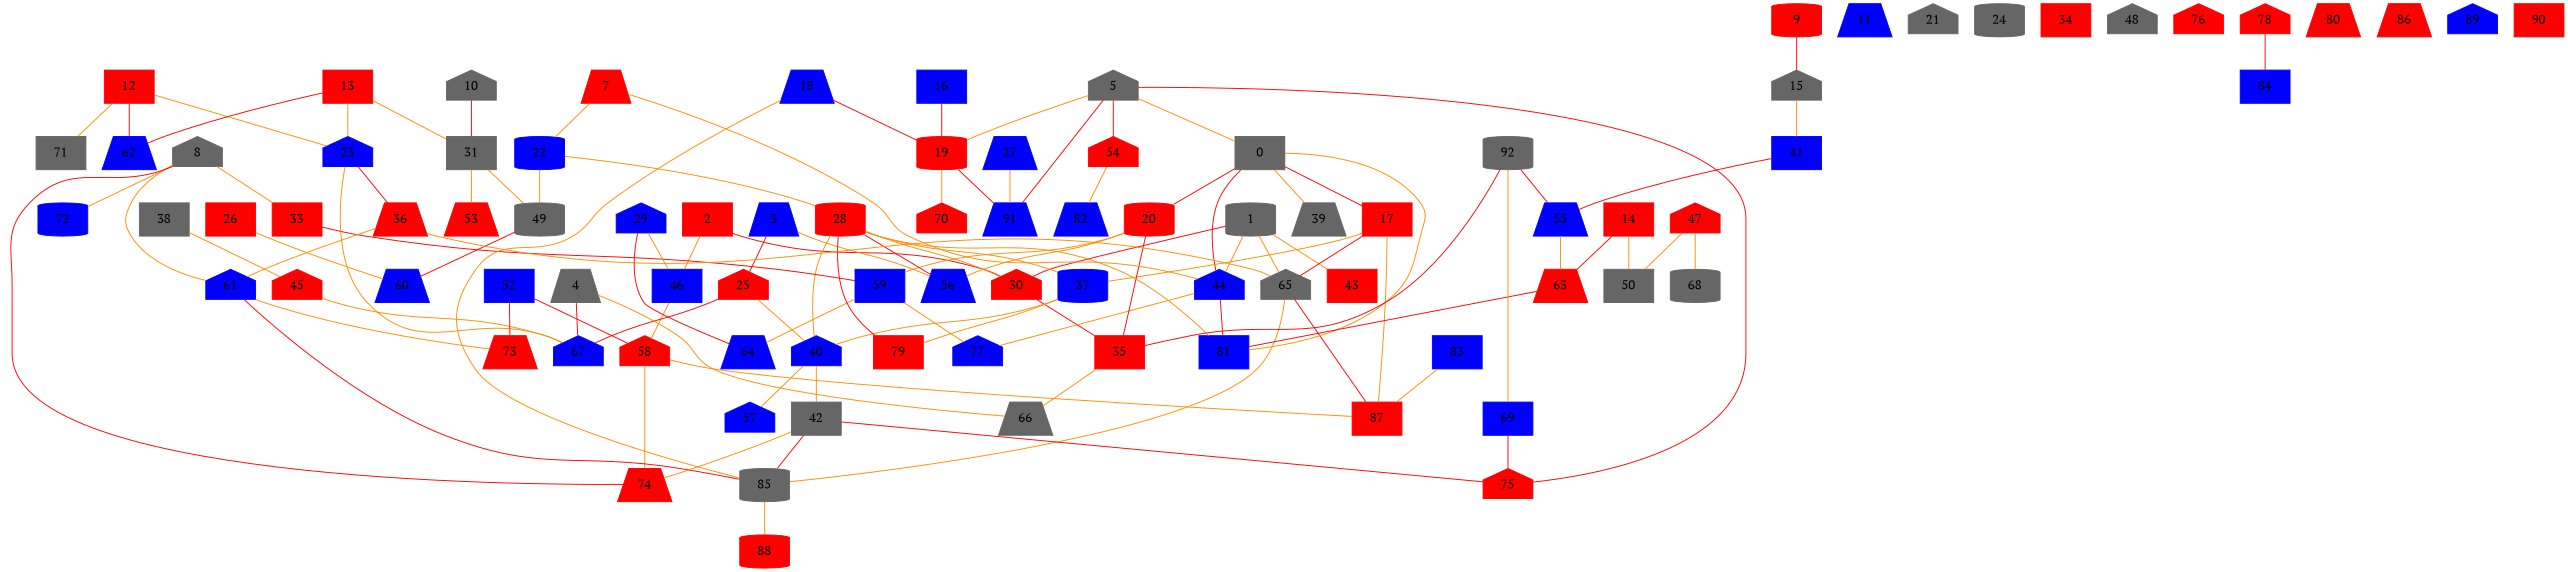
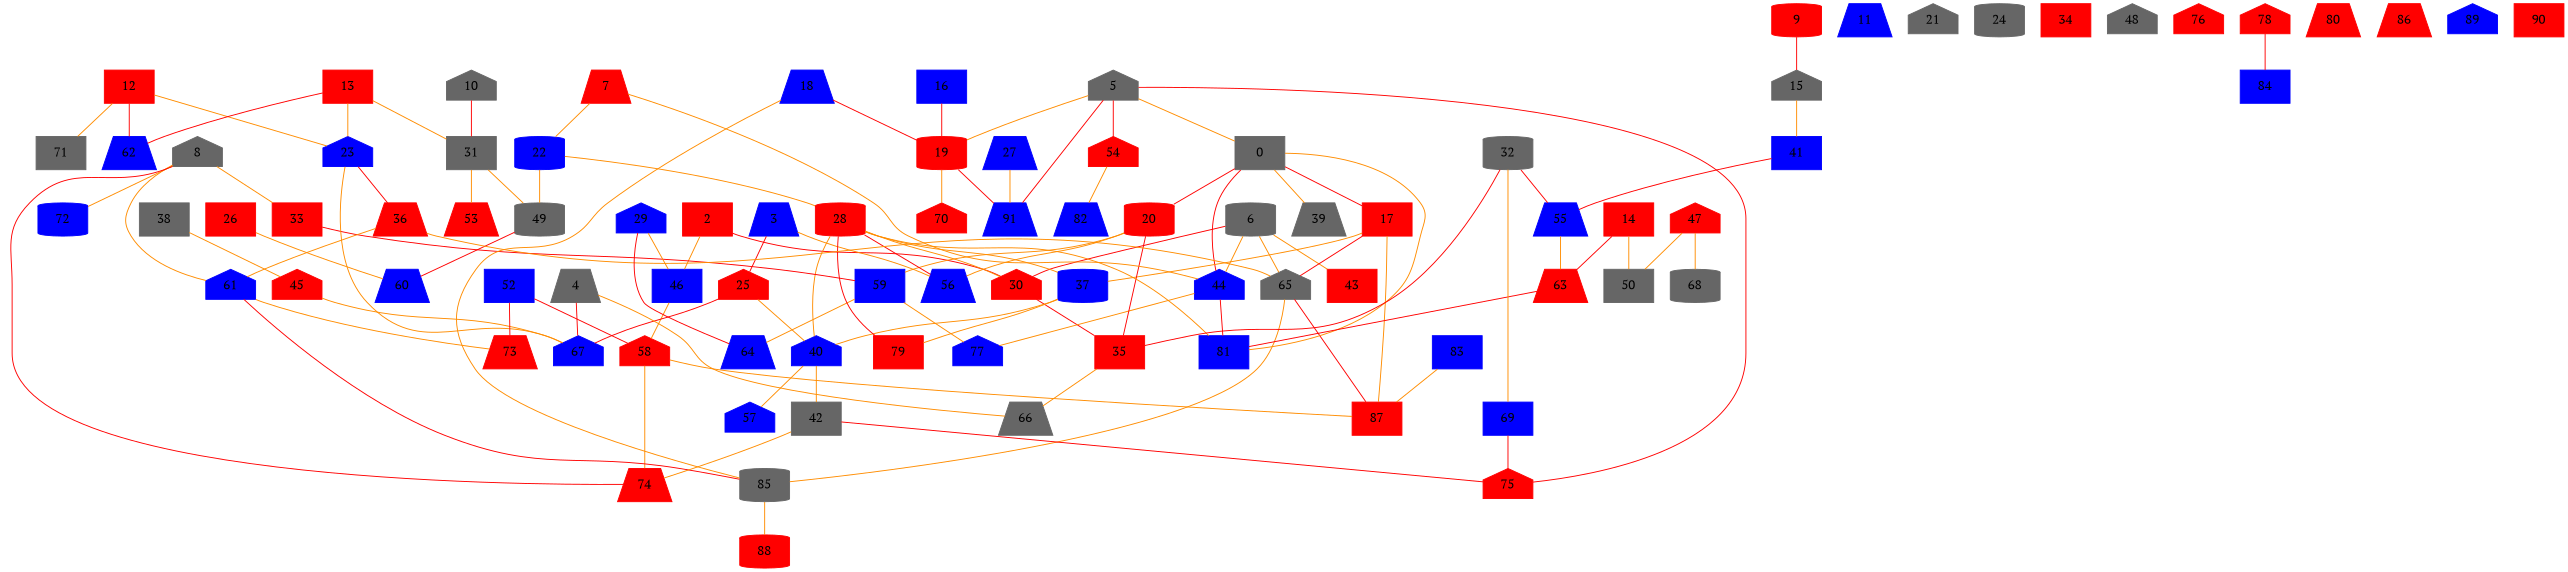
(1508, 153) -> (1508, 153)
(1251, 219) -> (1251, 219)
(790, 452) -> none
